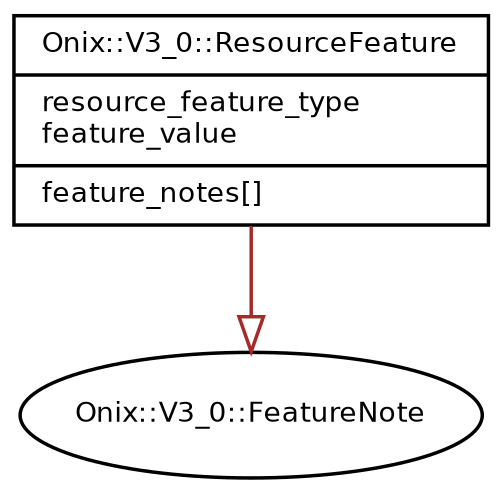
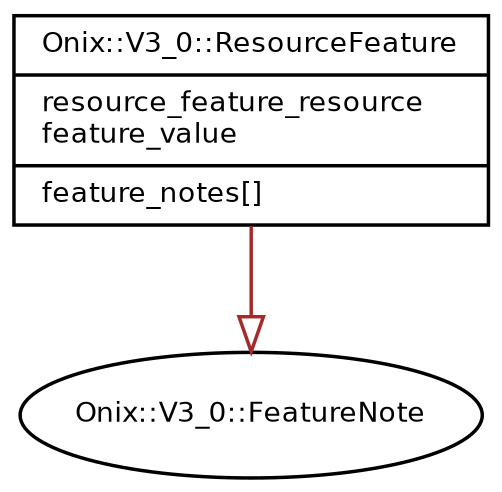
(202, 103) -> (234, 103)
